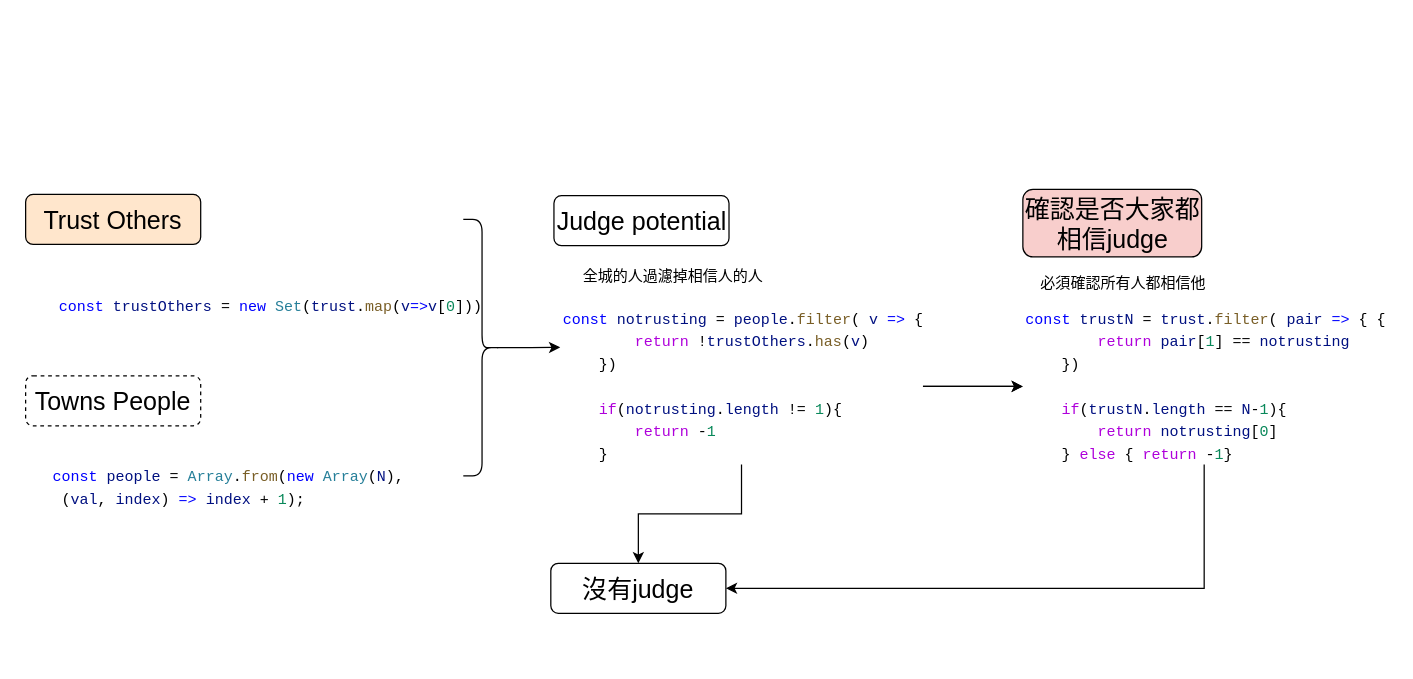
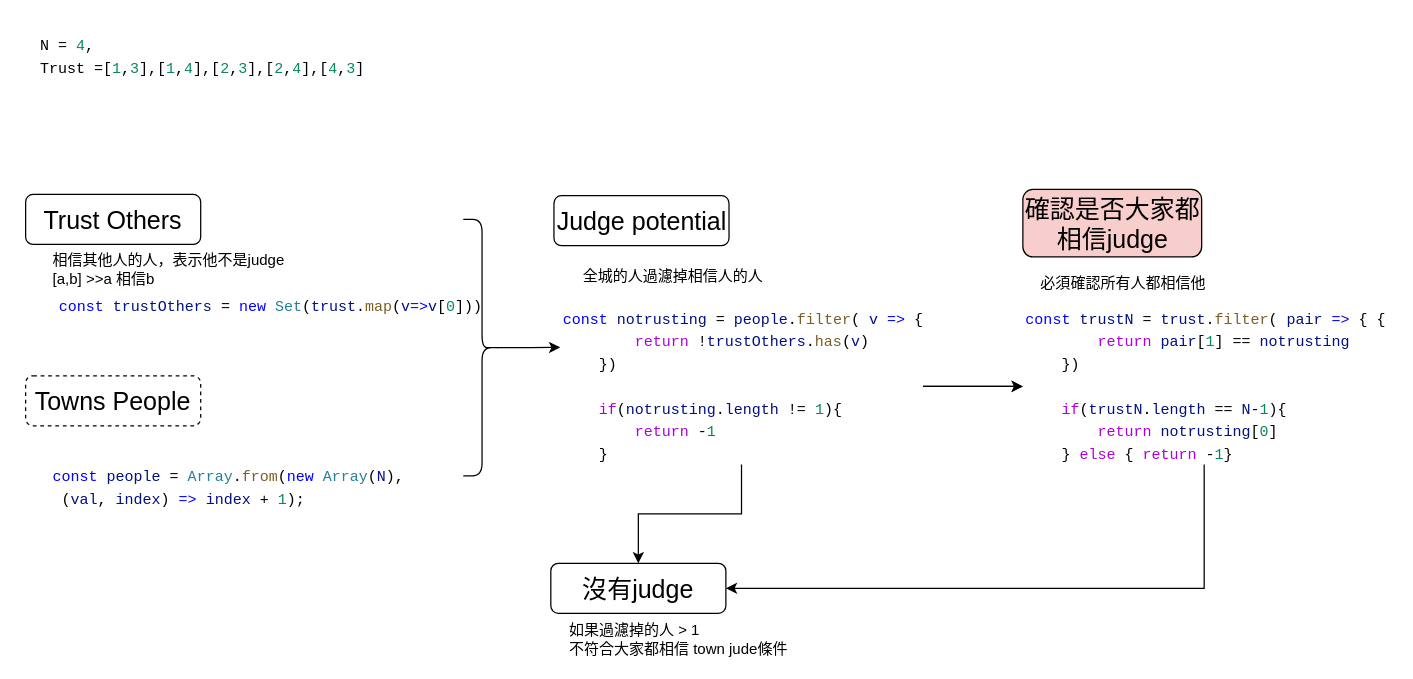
none -> (213, 57)
(113, 219) -> (113, 219)
none -> (182, 269)
none -> (691, 639)
